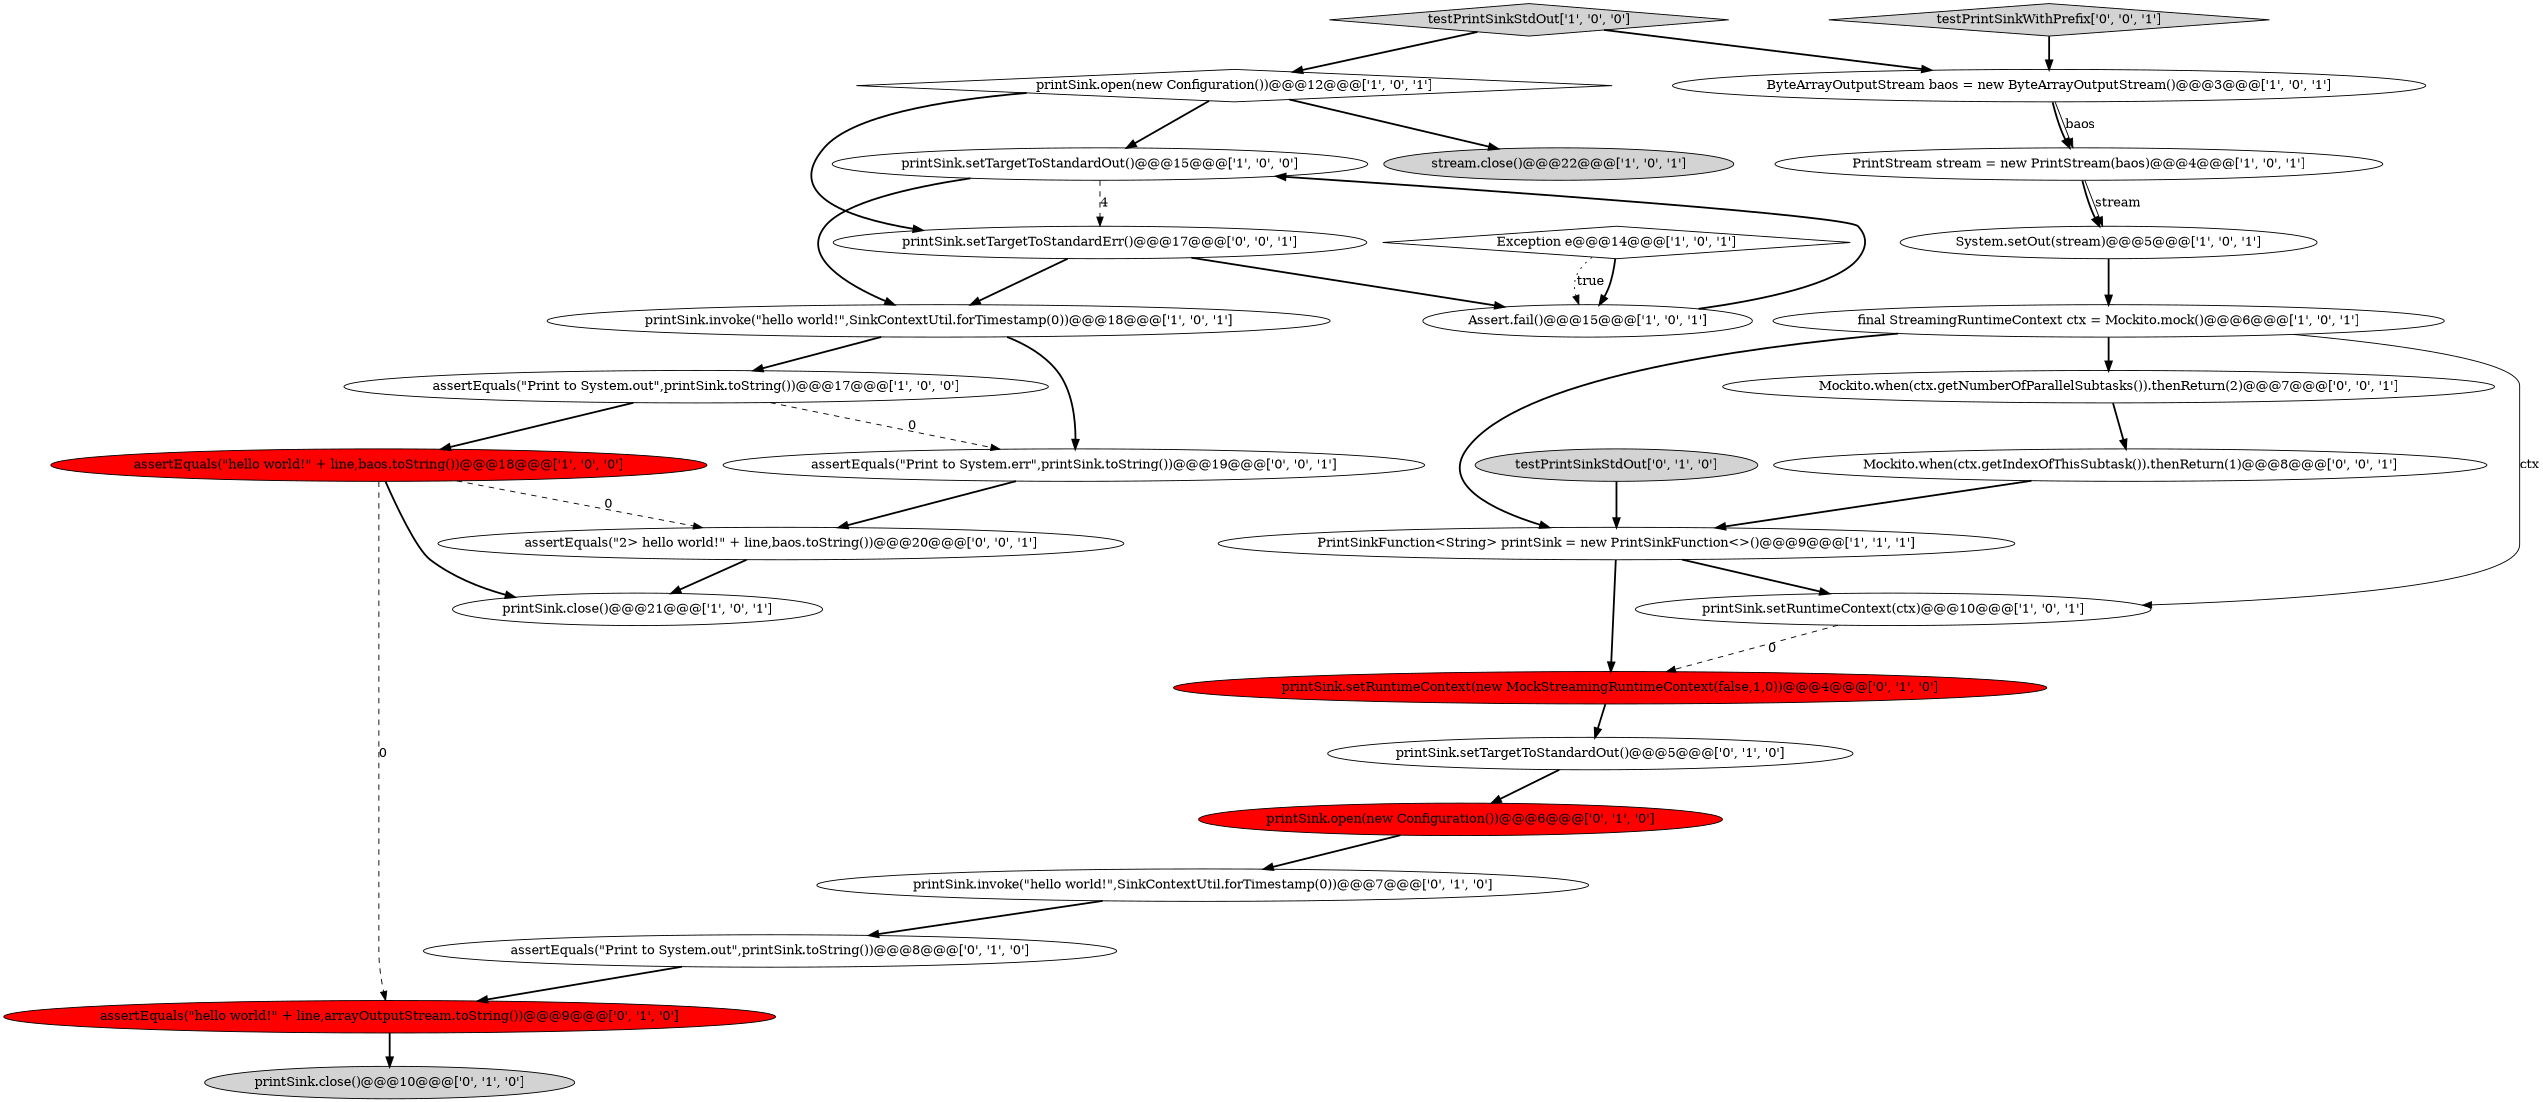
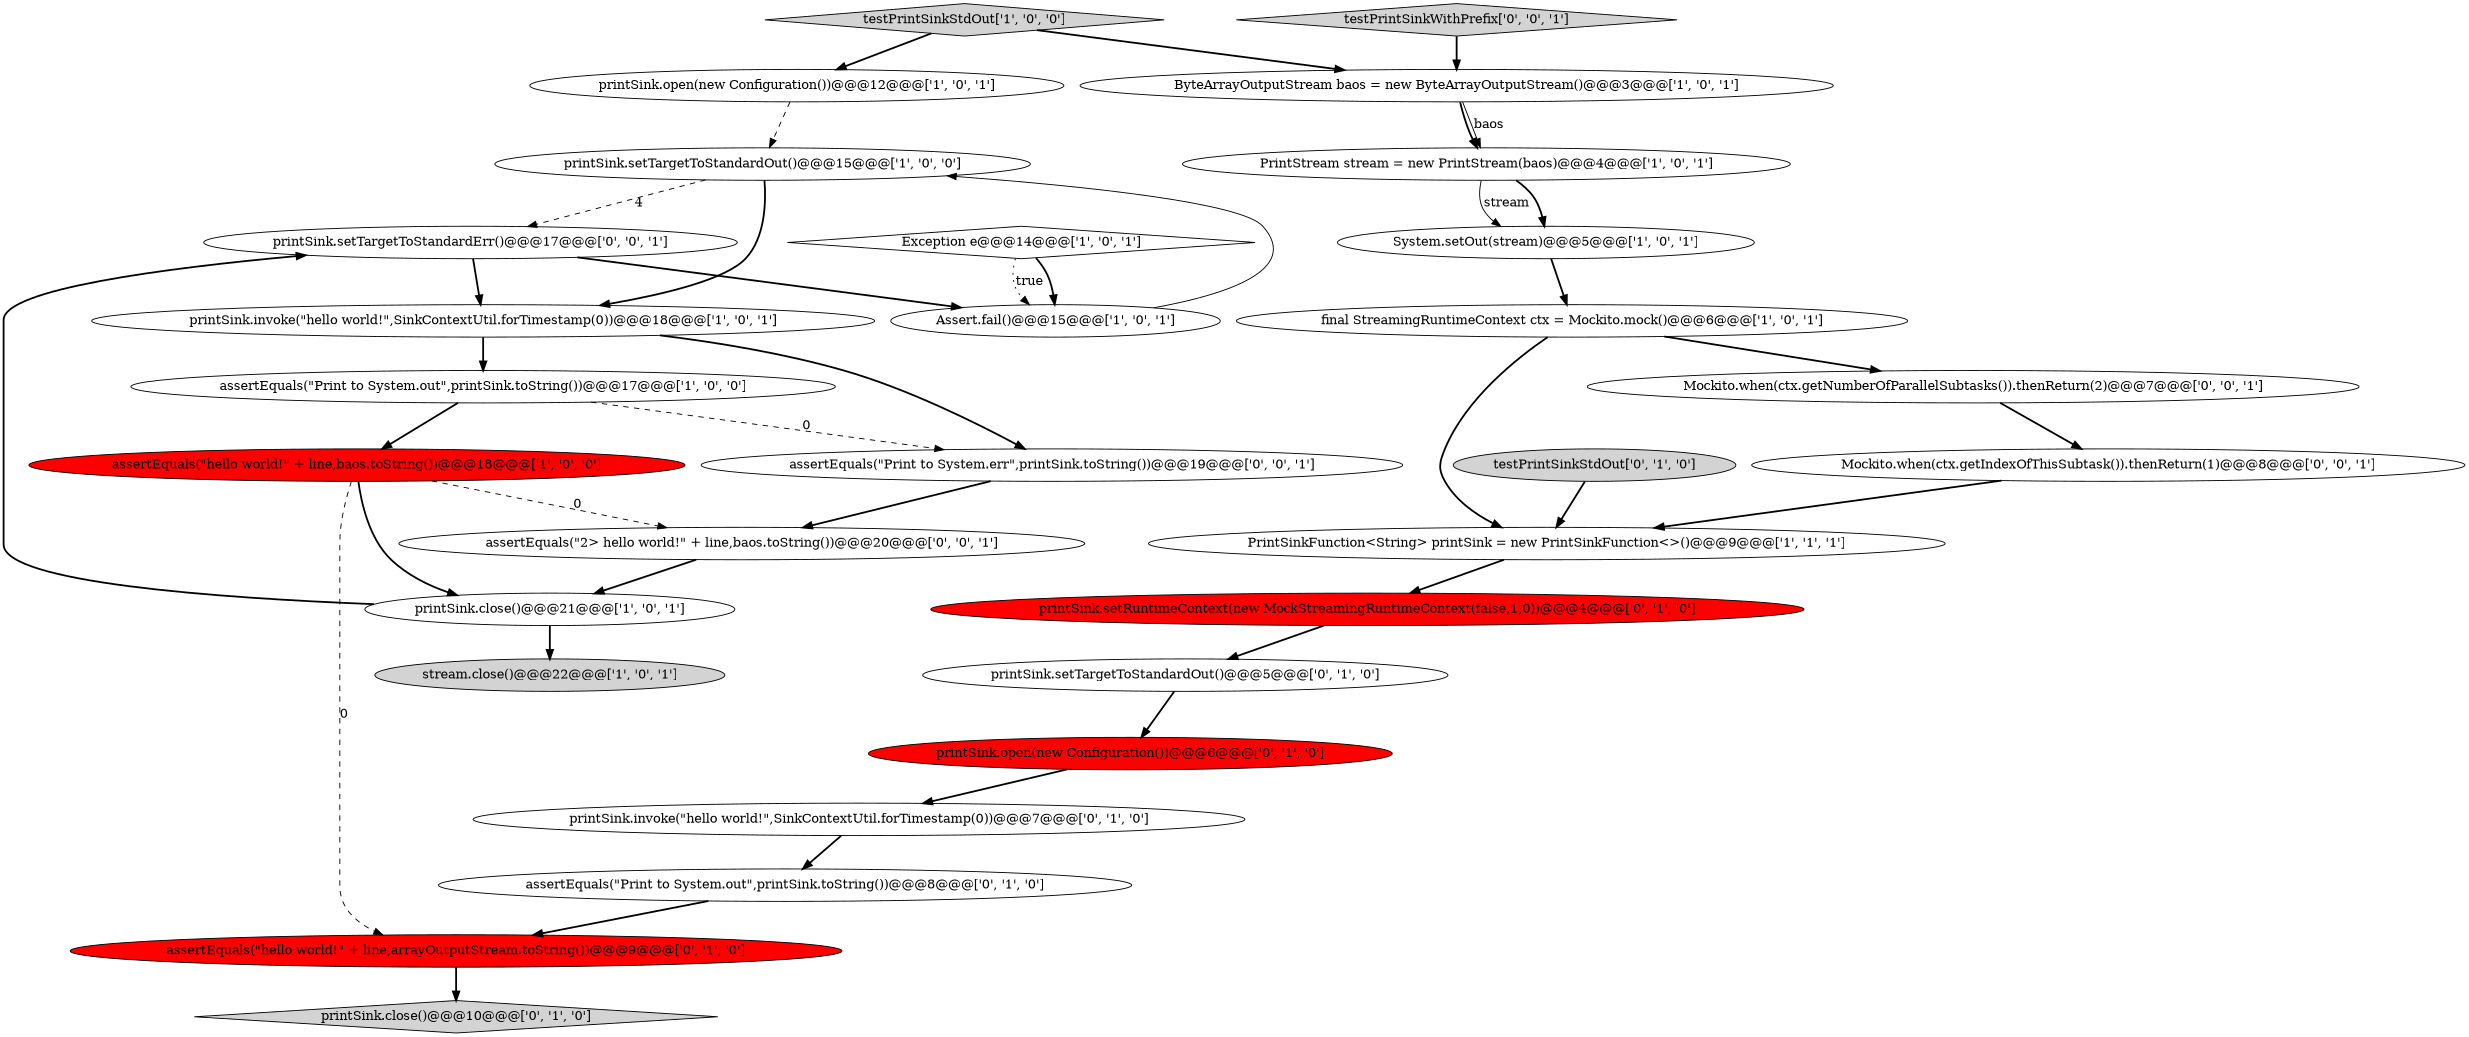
(1234, 86) -> (797, 86)
(1172, 122) -> (782, 121)
(1389, 123) -> (550, 638)
(848, 130) -> (4, 471)
(1675, 205) -> (1194, 203)
(1893, 609) -> none
(390, 1083) -> (456, 1017)
